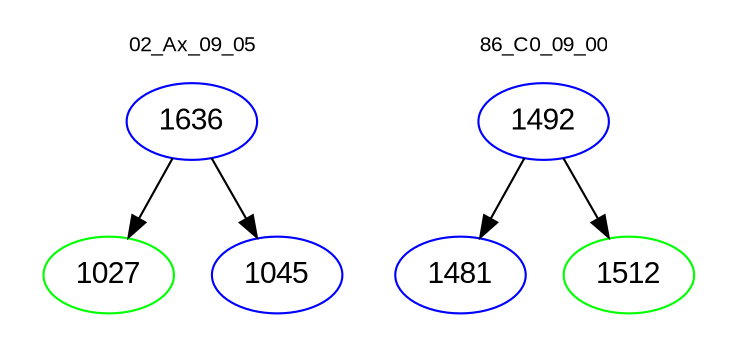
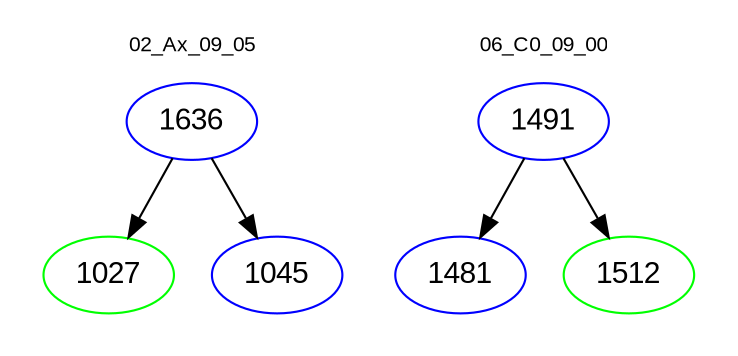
(545, 46) -> (545, 46)
(544, 122) -> (544, 122)
